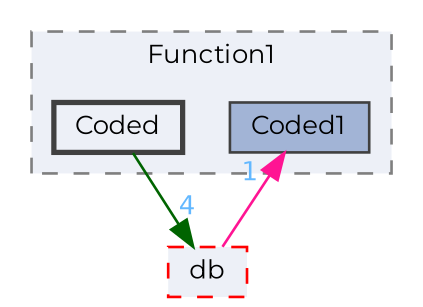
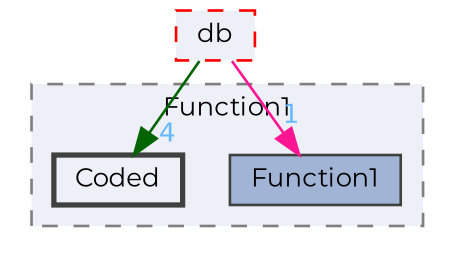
(300, 127) -> (315, 180)
(157, 190) -> (172, 101)
